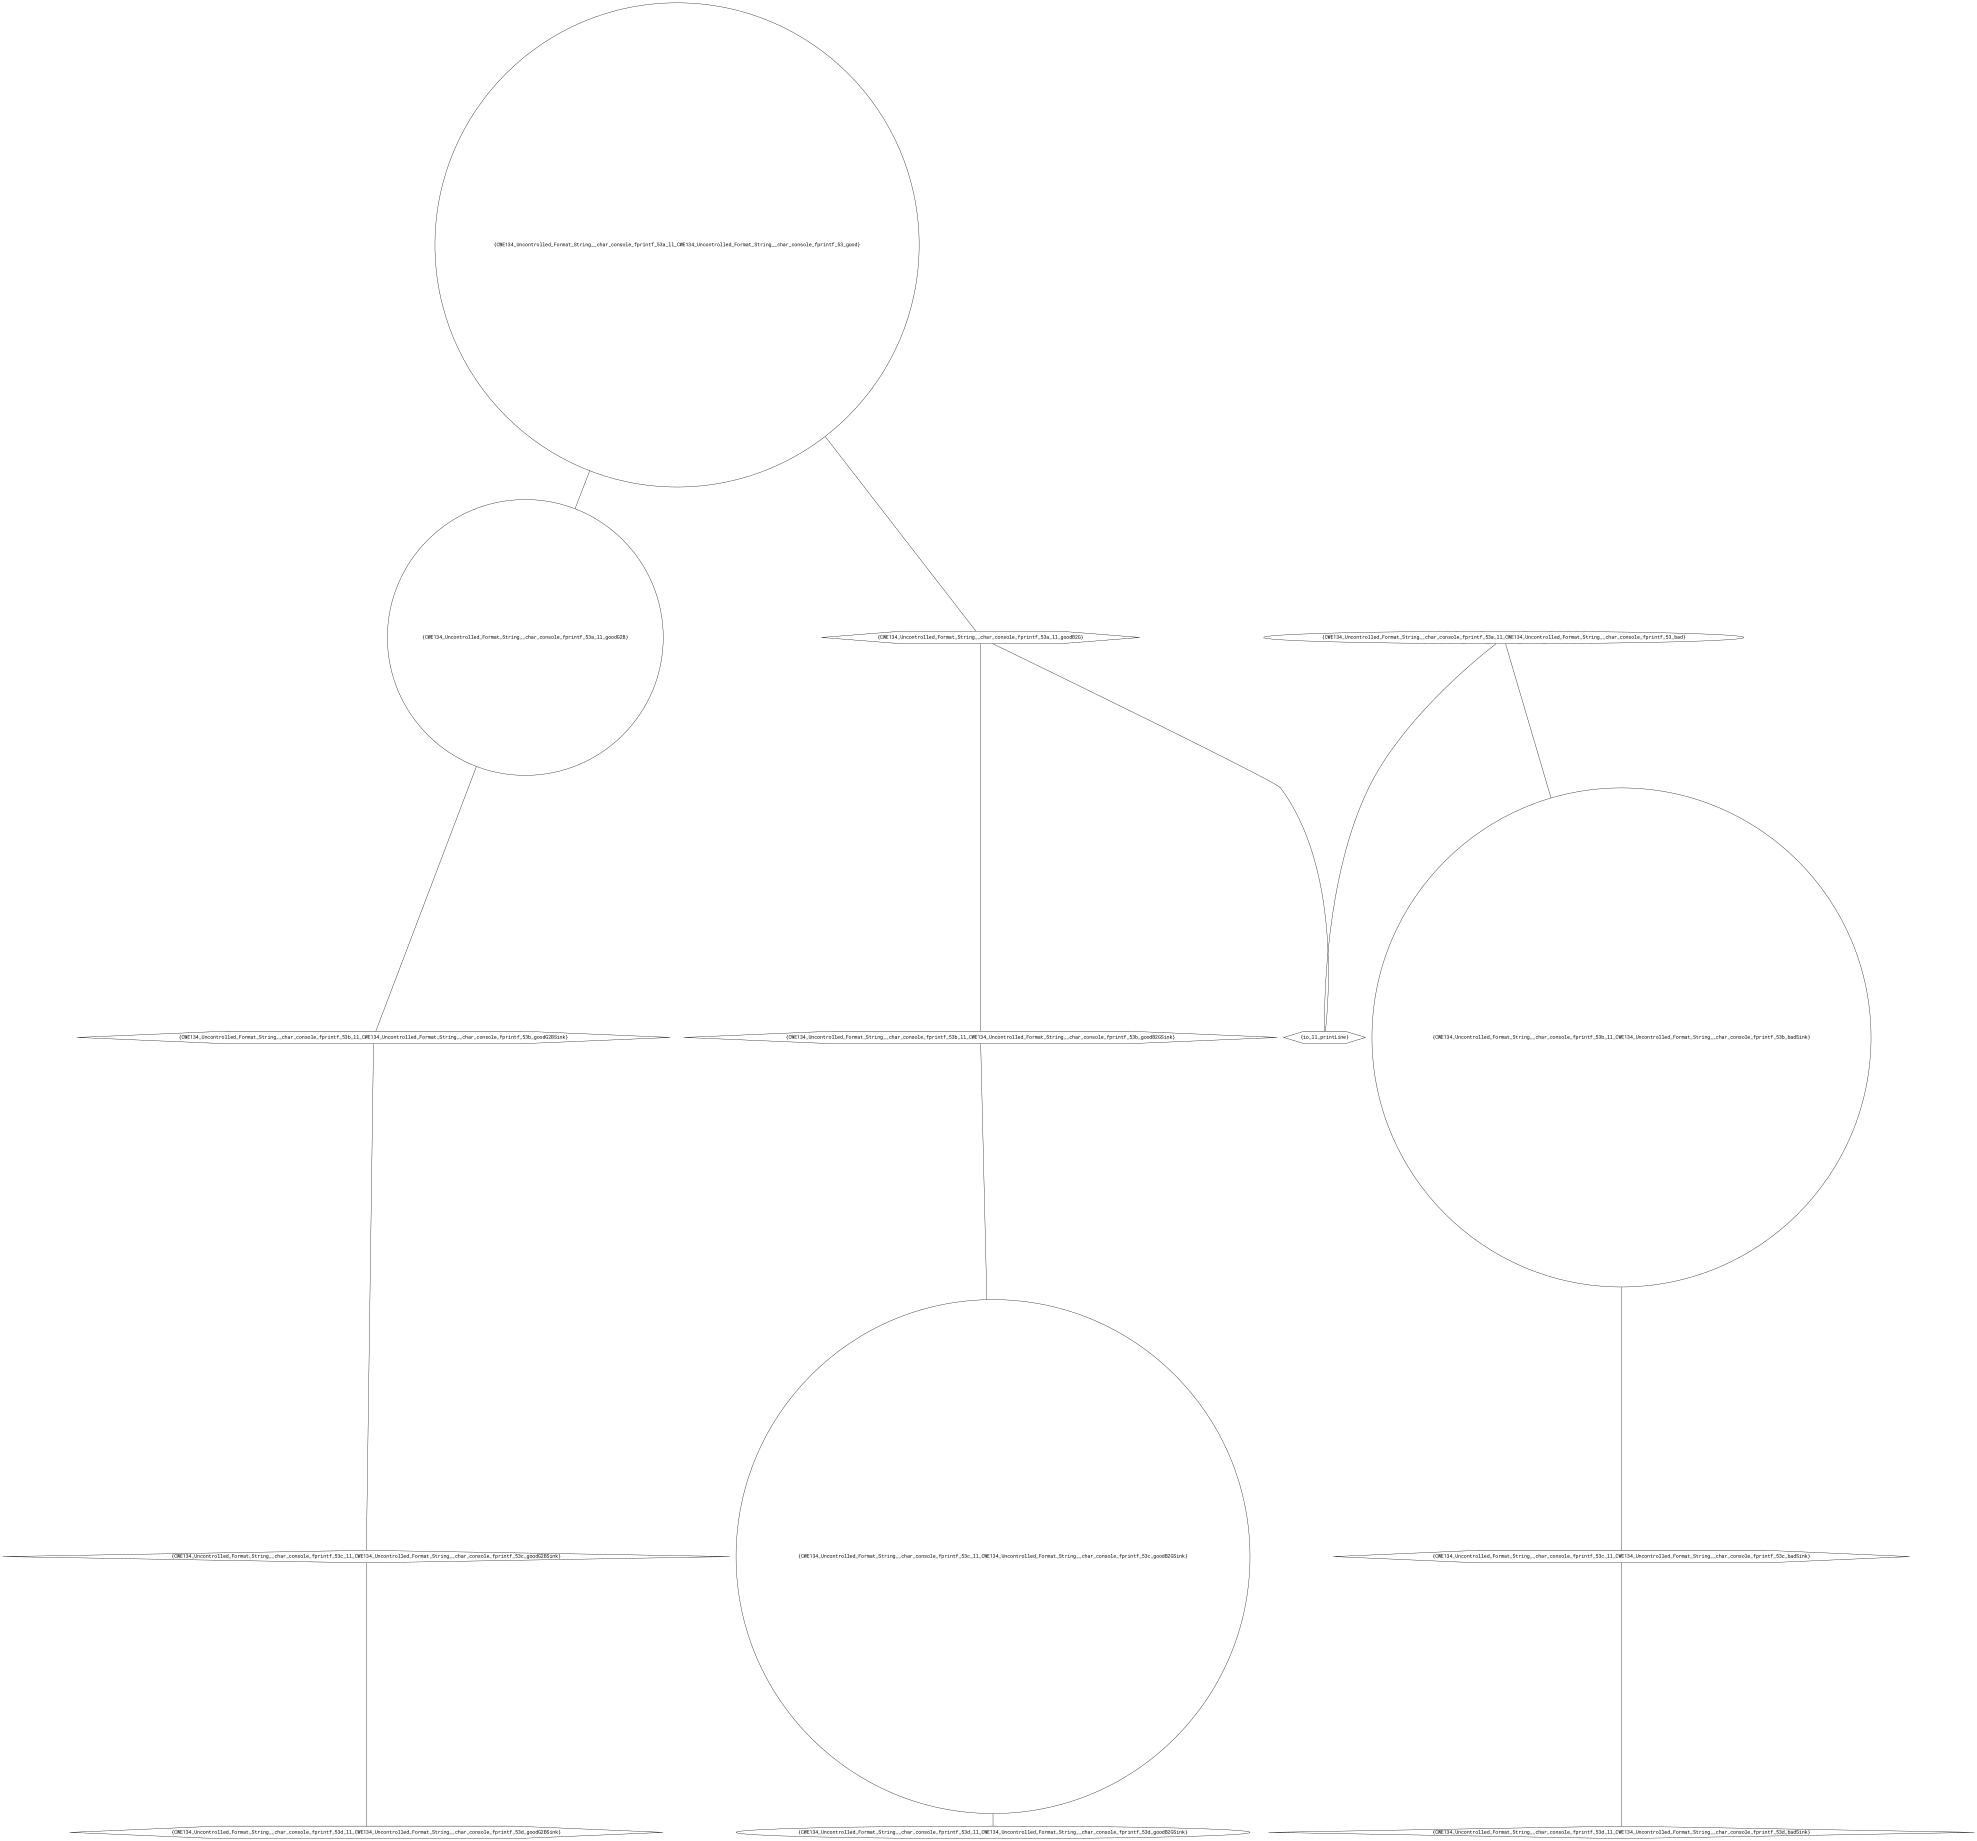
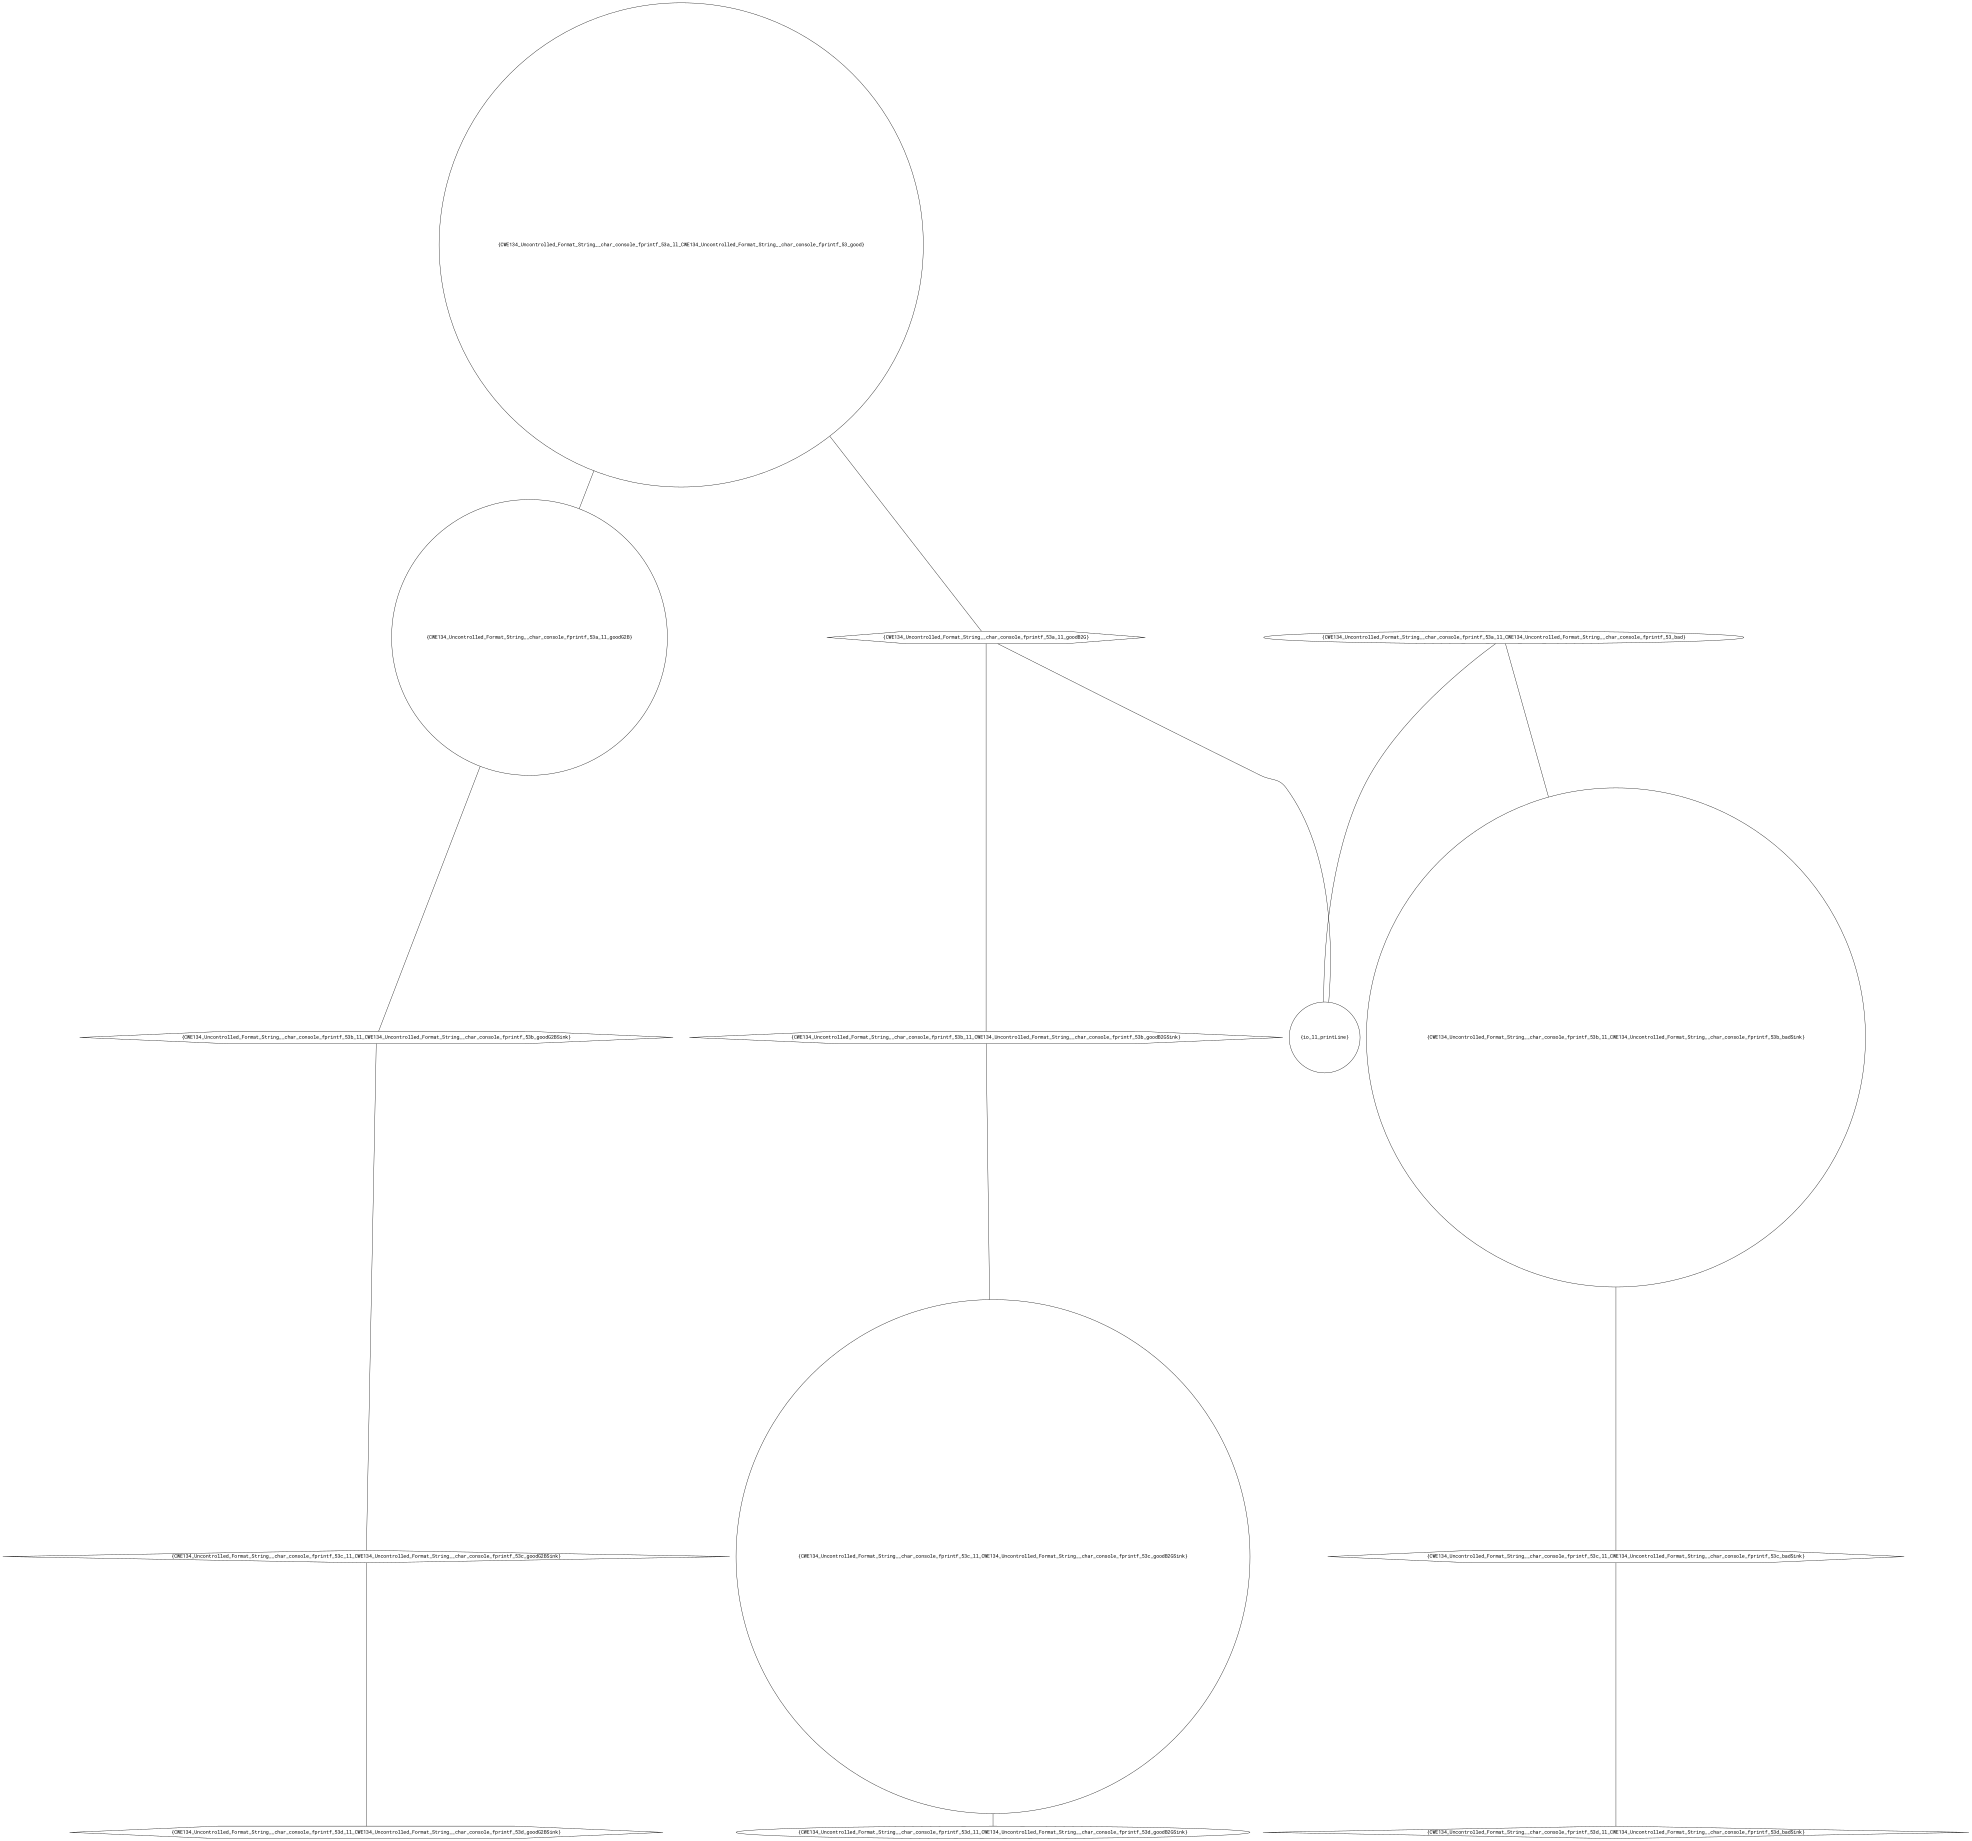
(1325, 1037) -> (1325, 1037)
